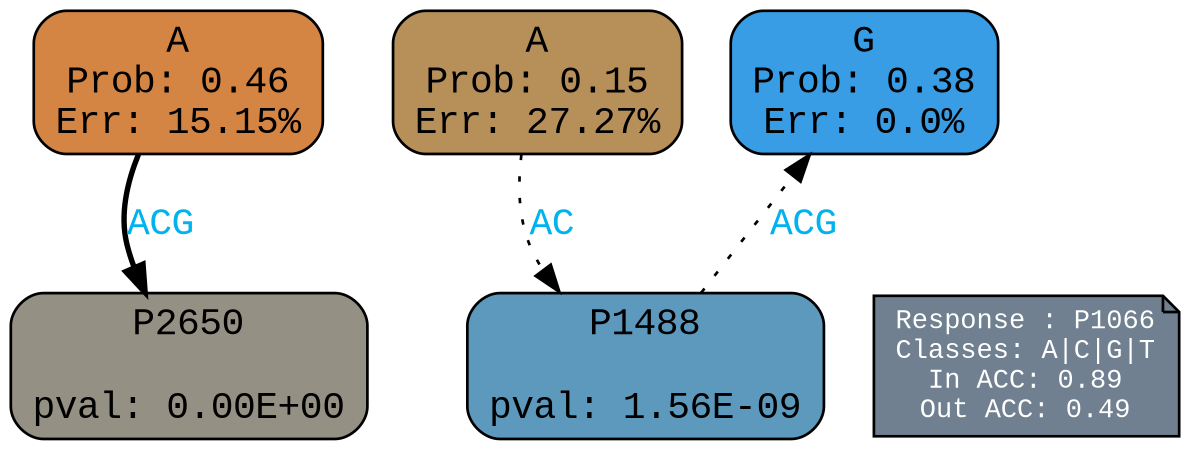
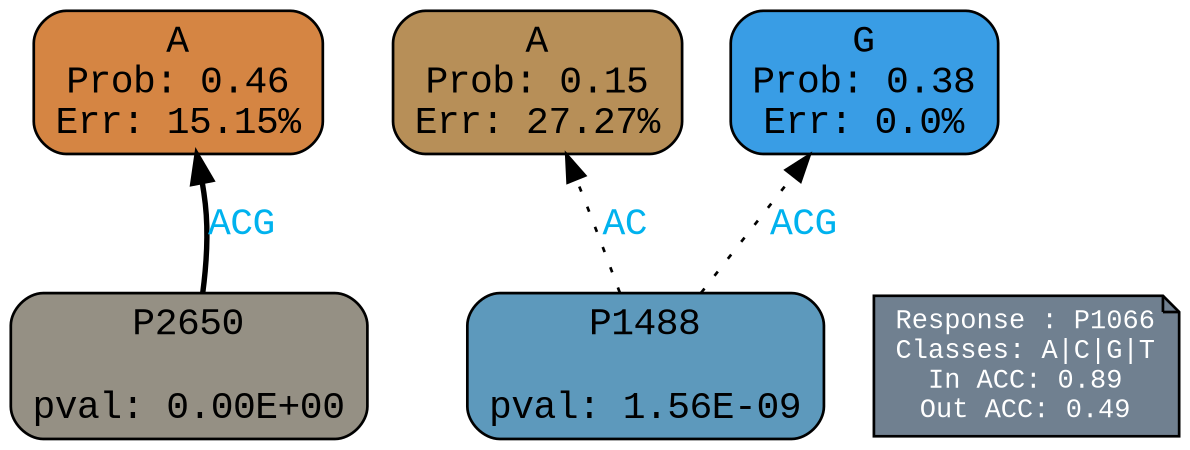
(124, 211) -> (207, 237)
(522, 215) -> (599, 236)
